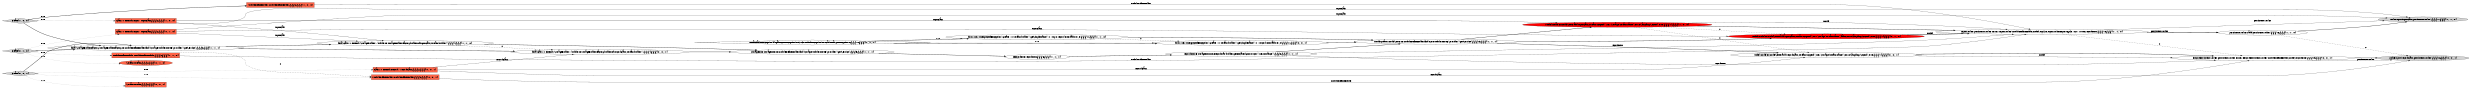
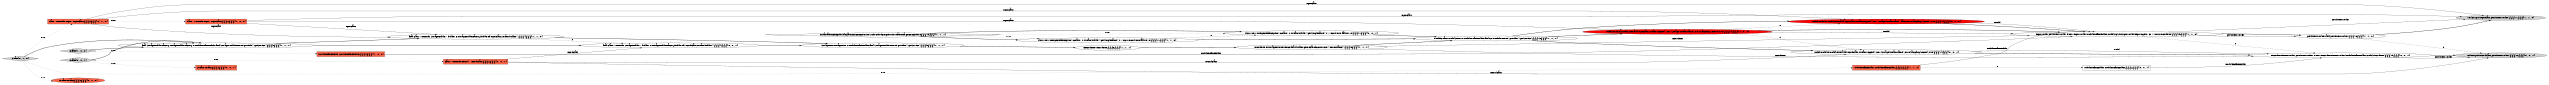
(137, 11) -> (205, 52)
(76, 21) -> (146, 22)
(405, 77) -> (2117, 68)
(201, 78) -> none
